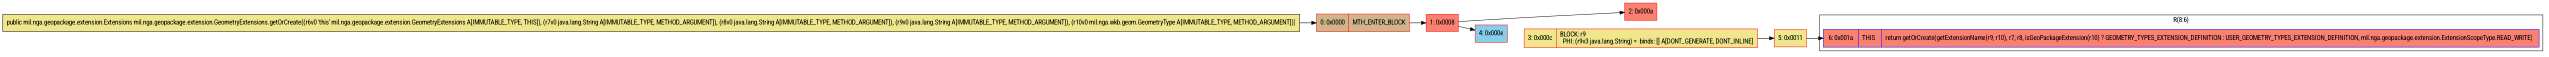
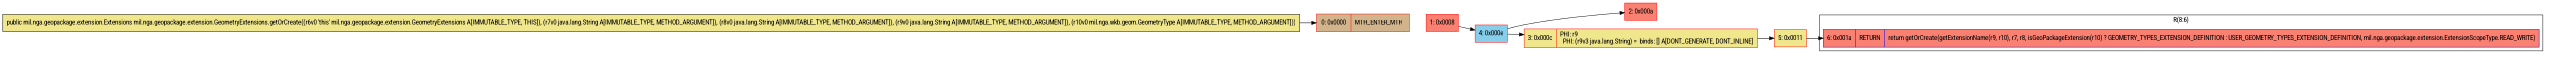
(1539, 17) -> (1563, 19)
(1379, 23) -> (1379, 23)
(1415, 23) -> none
none -> (1513, 34)
(1574, 35) -> (1570, 35)
(1869, 38) -> (1870, 38)
